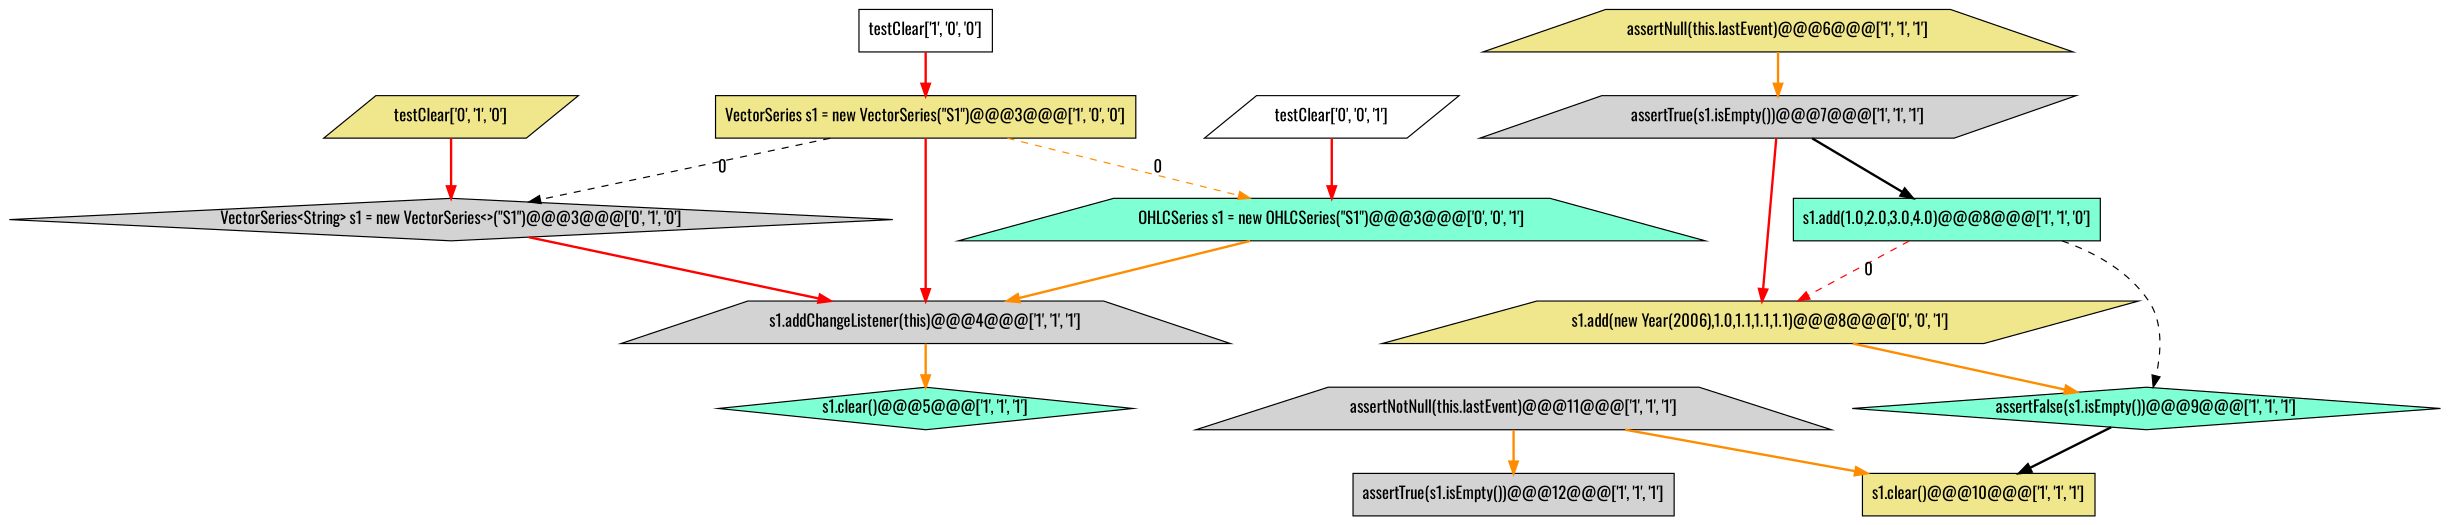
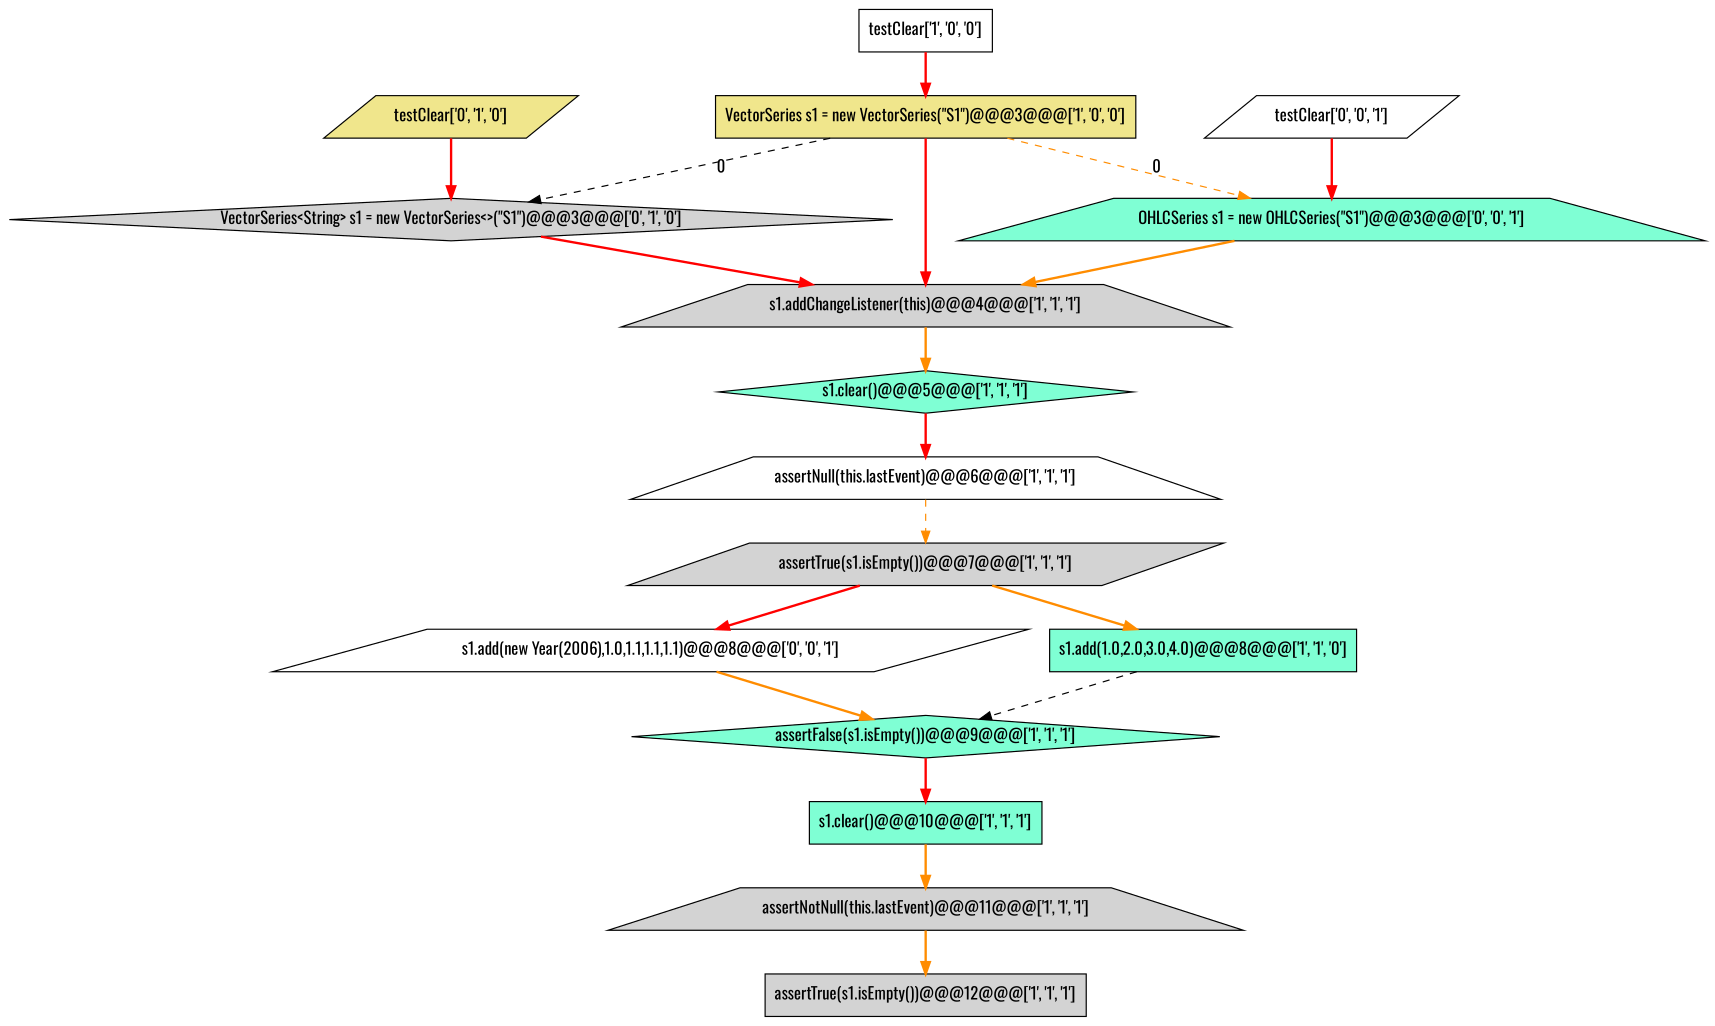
(1778, 31) -> (926, 478)
(1778, 68) -> (926, 515)
(1857, 165) -> (1058, 606)
(1859, 268) -> none
(1760, 322) -> (651, 650)
none -> (926, 429)
(2070, 448) -> (926, 774)
(1740, 450) -> (926, 860)
(1979, 495) -> (926, 823)
